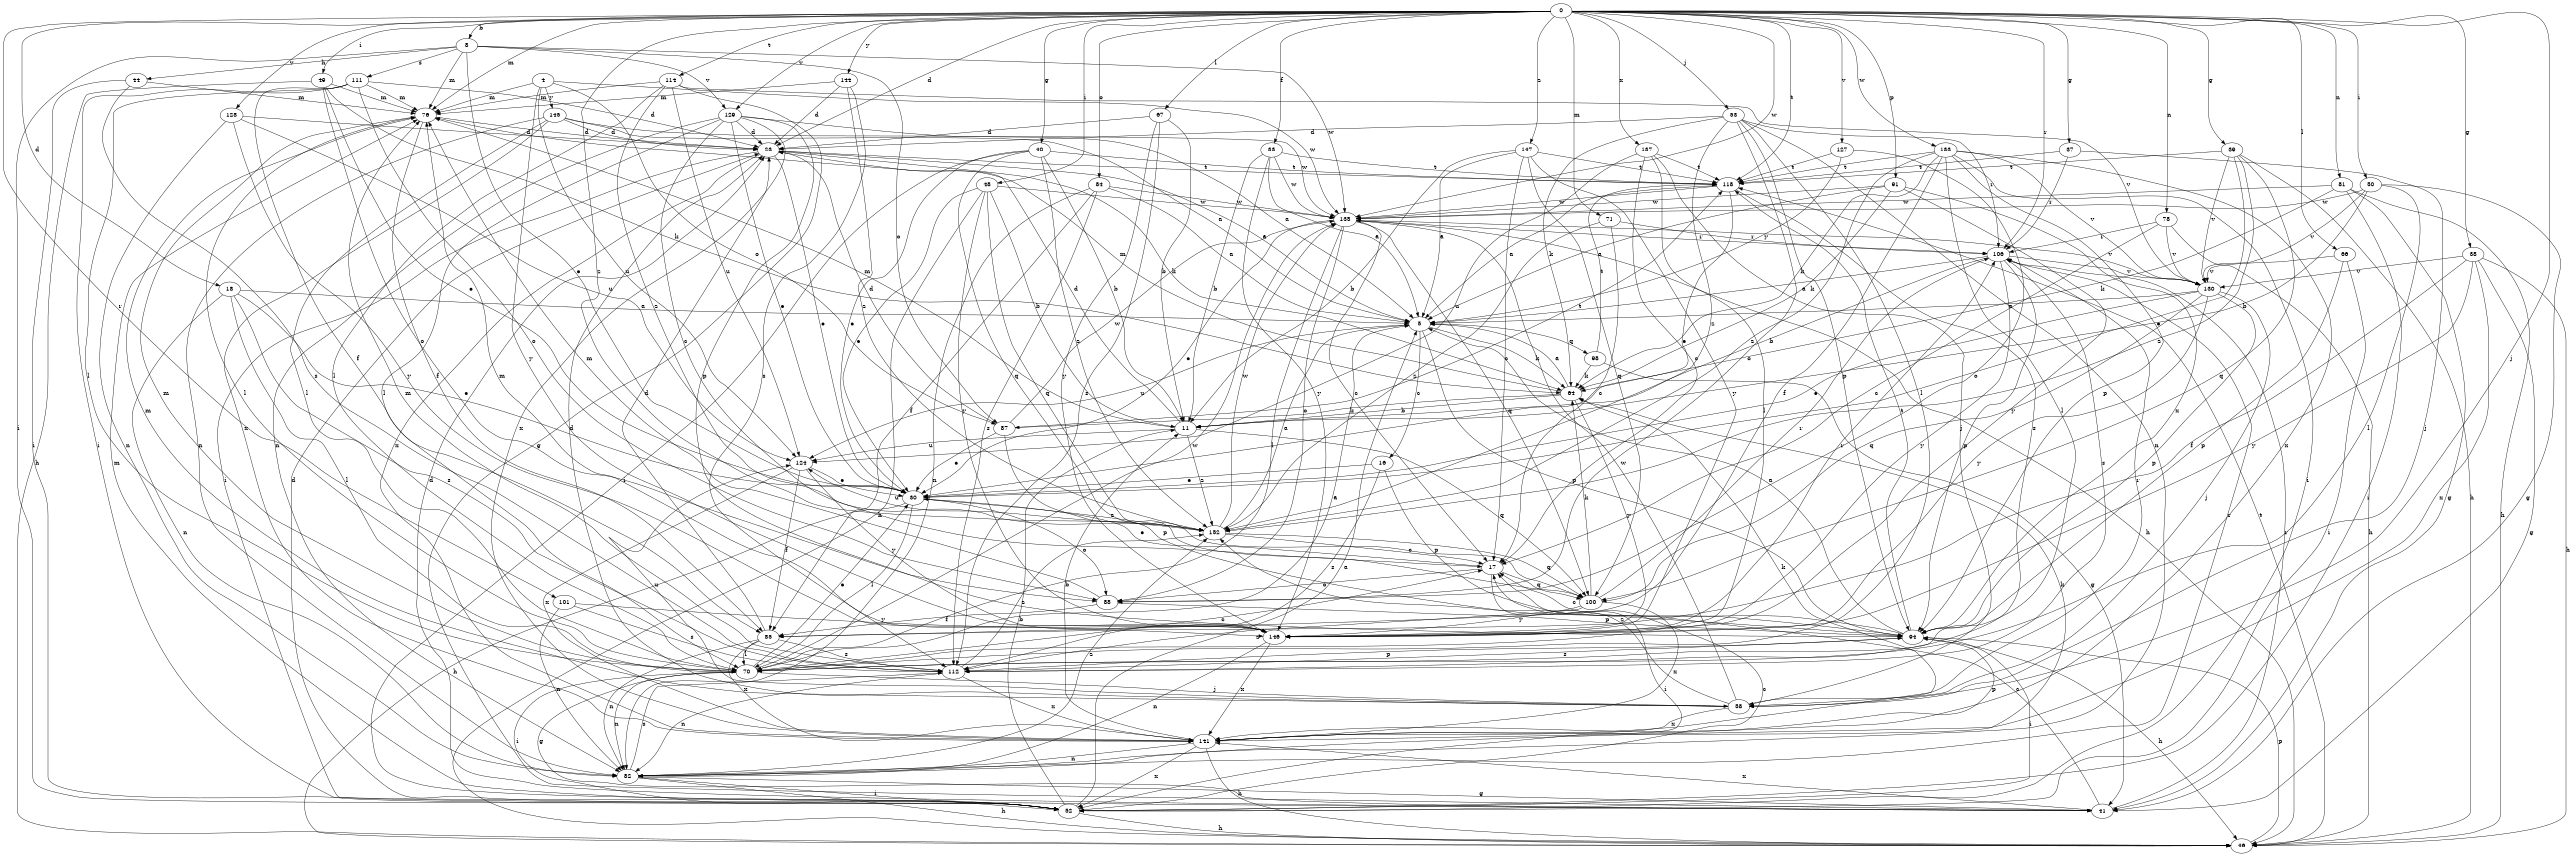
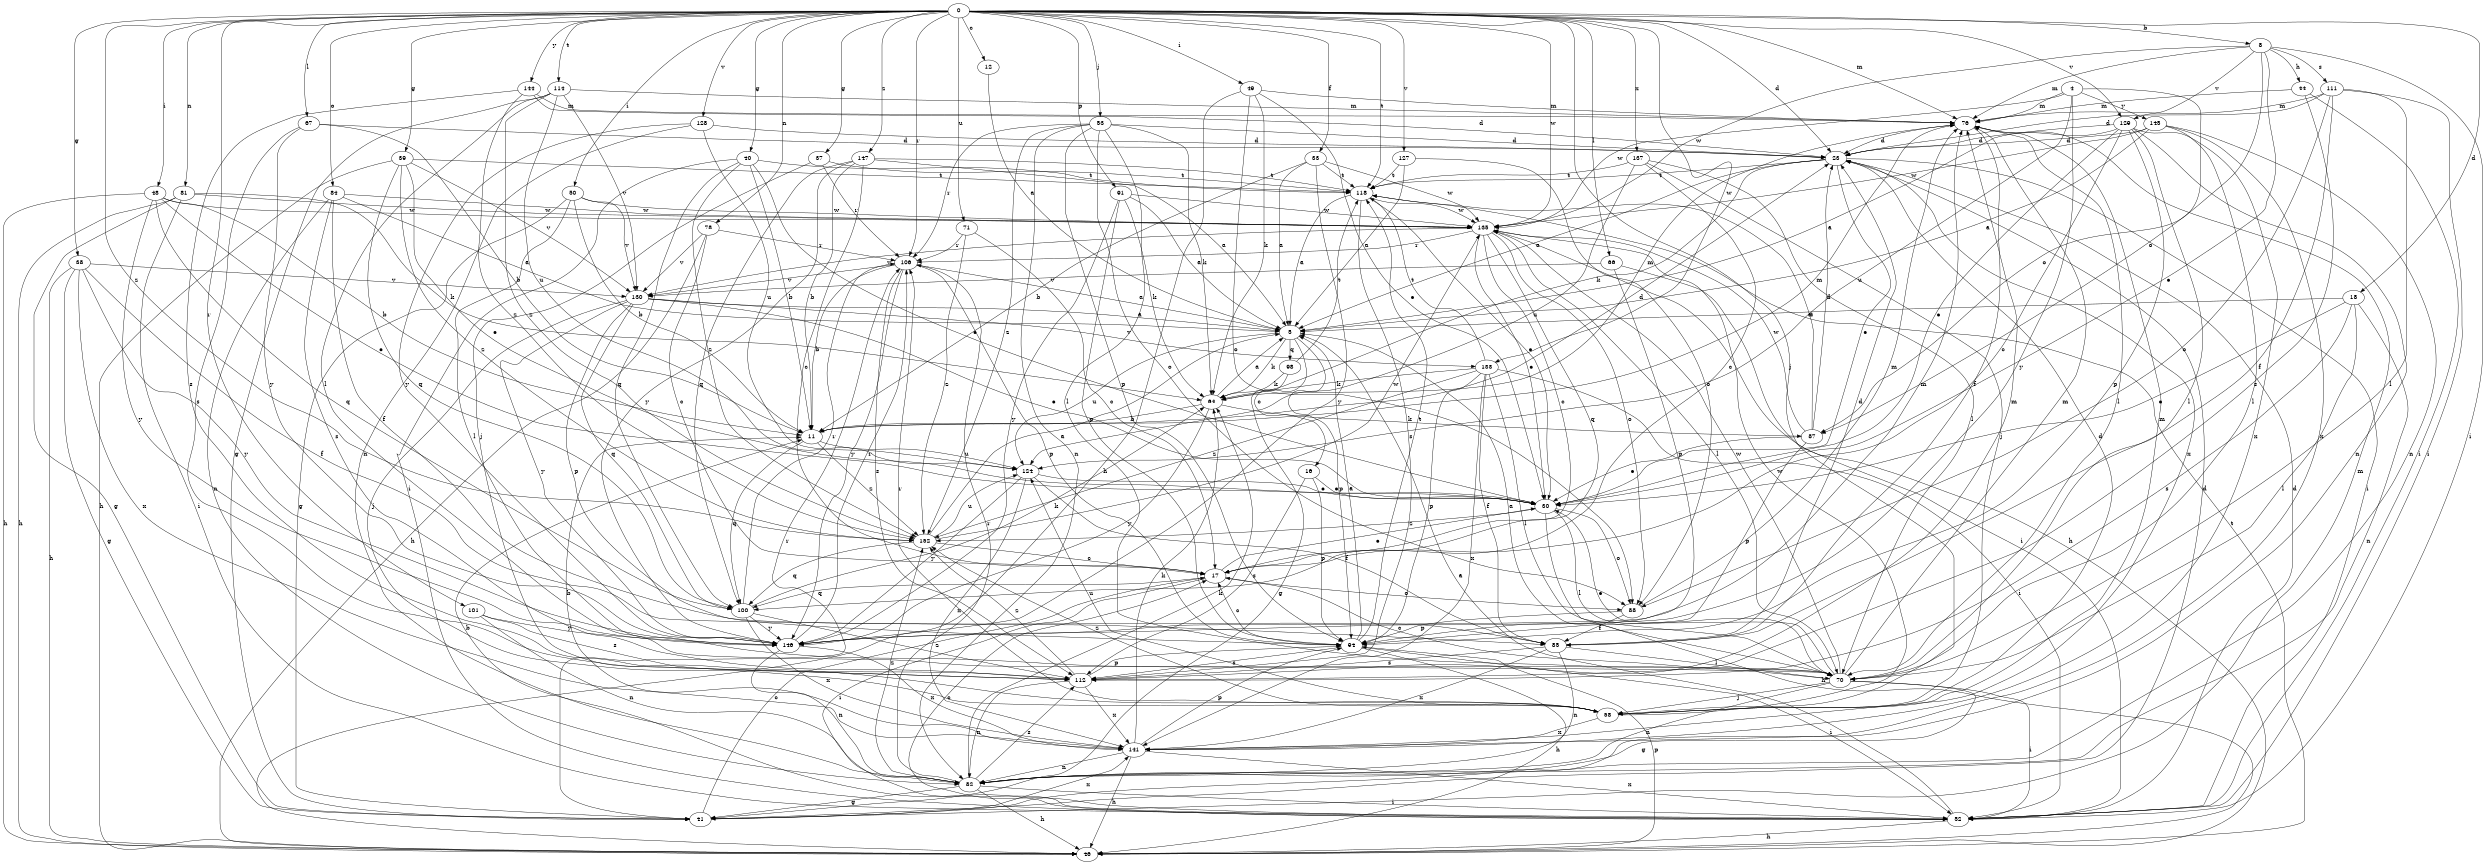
none -> (988, 67)
(1577, 115) -> (961, 124)
(2077, 216) -> (1060, 329)
(1766, 237) -> (1367, 245)
(2177, 411) -> (1092, 419)
